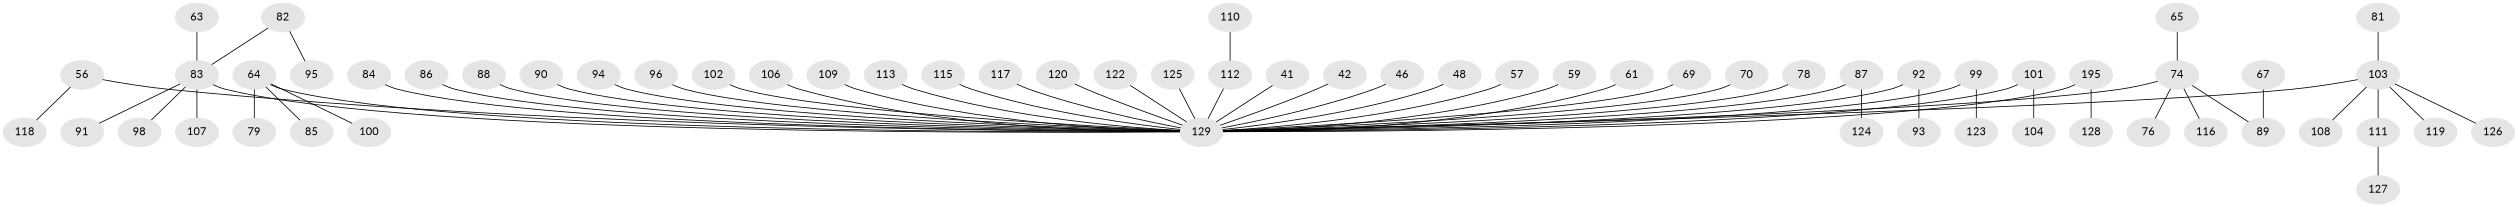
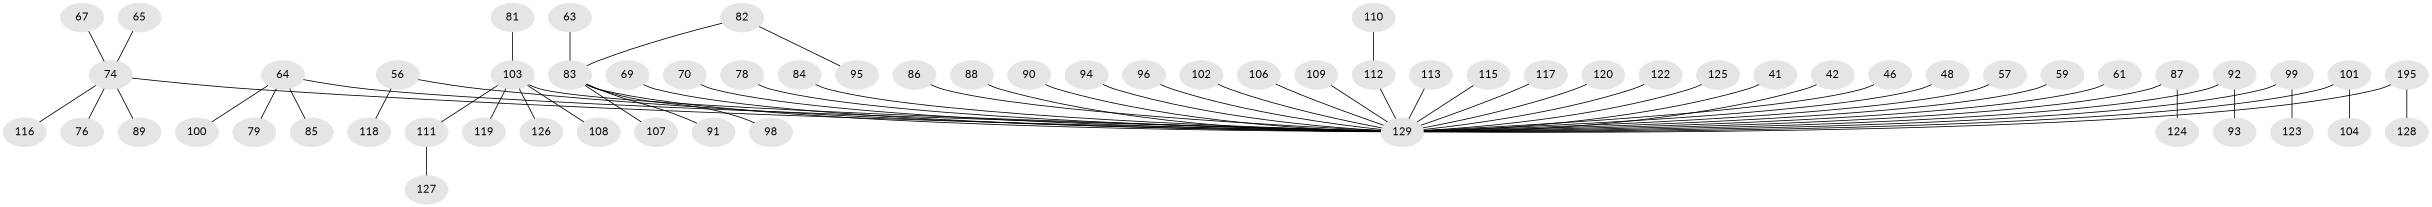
(2263, 104) -> (96, 46)
